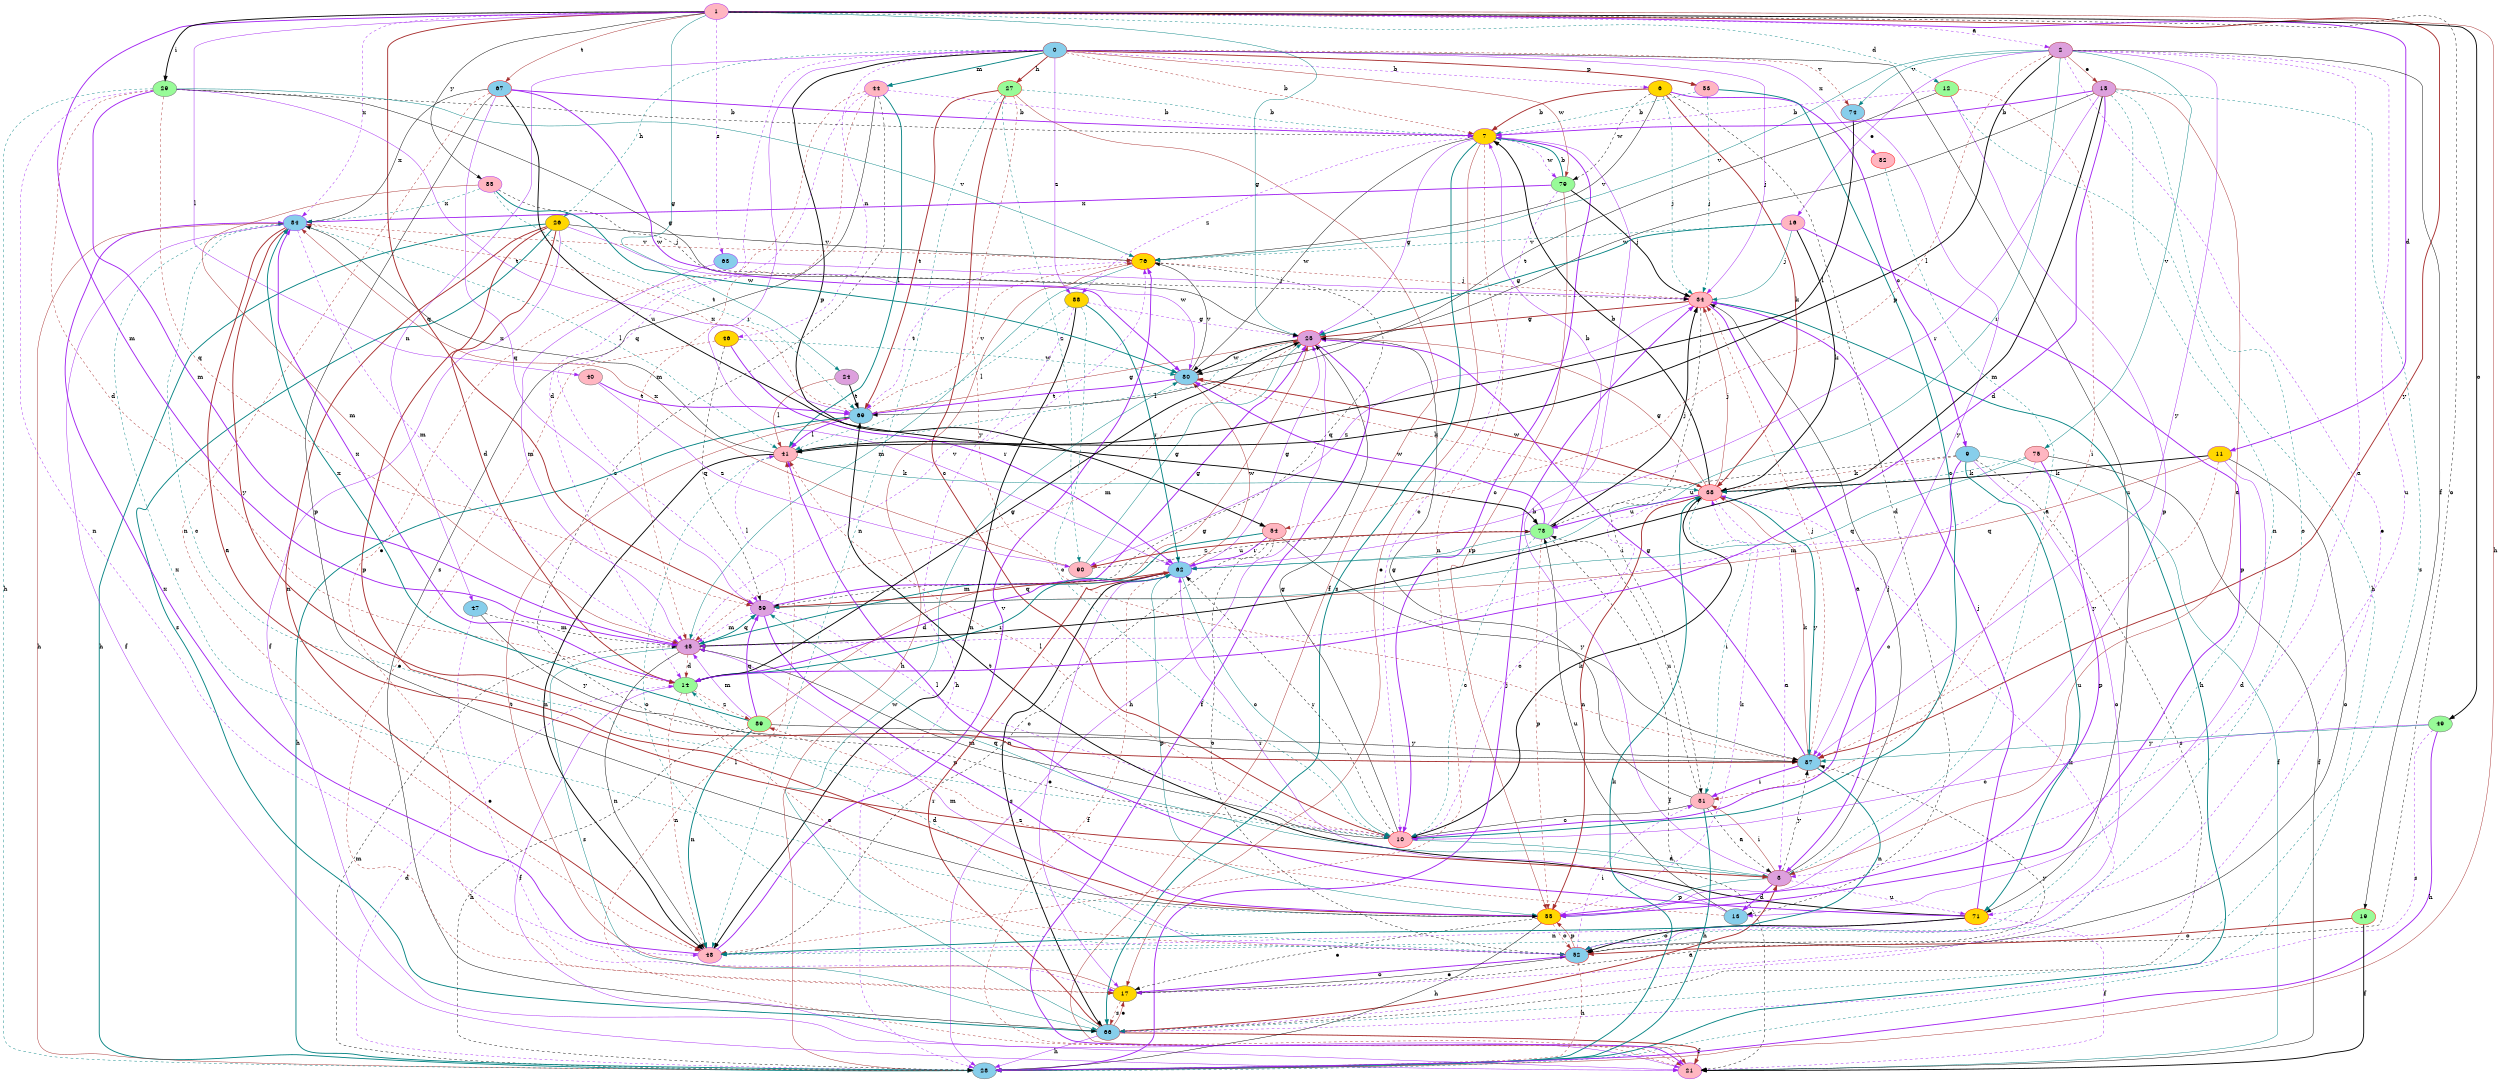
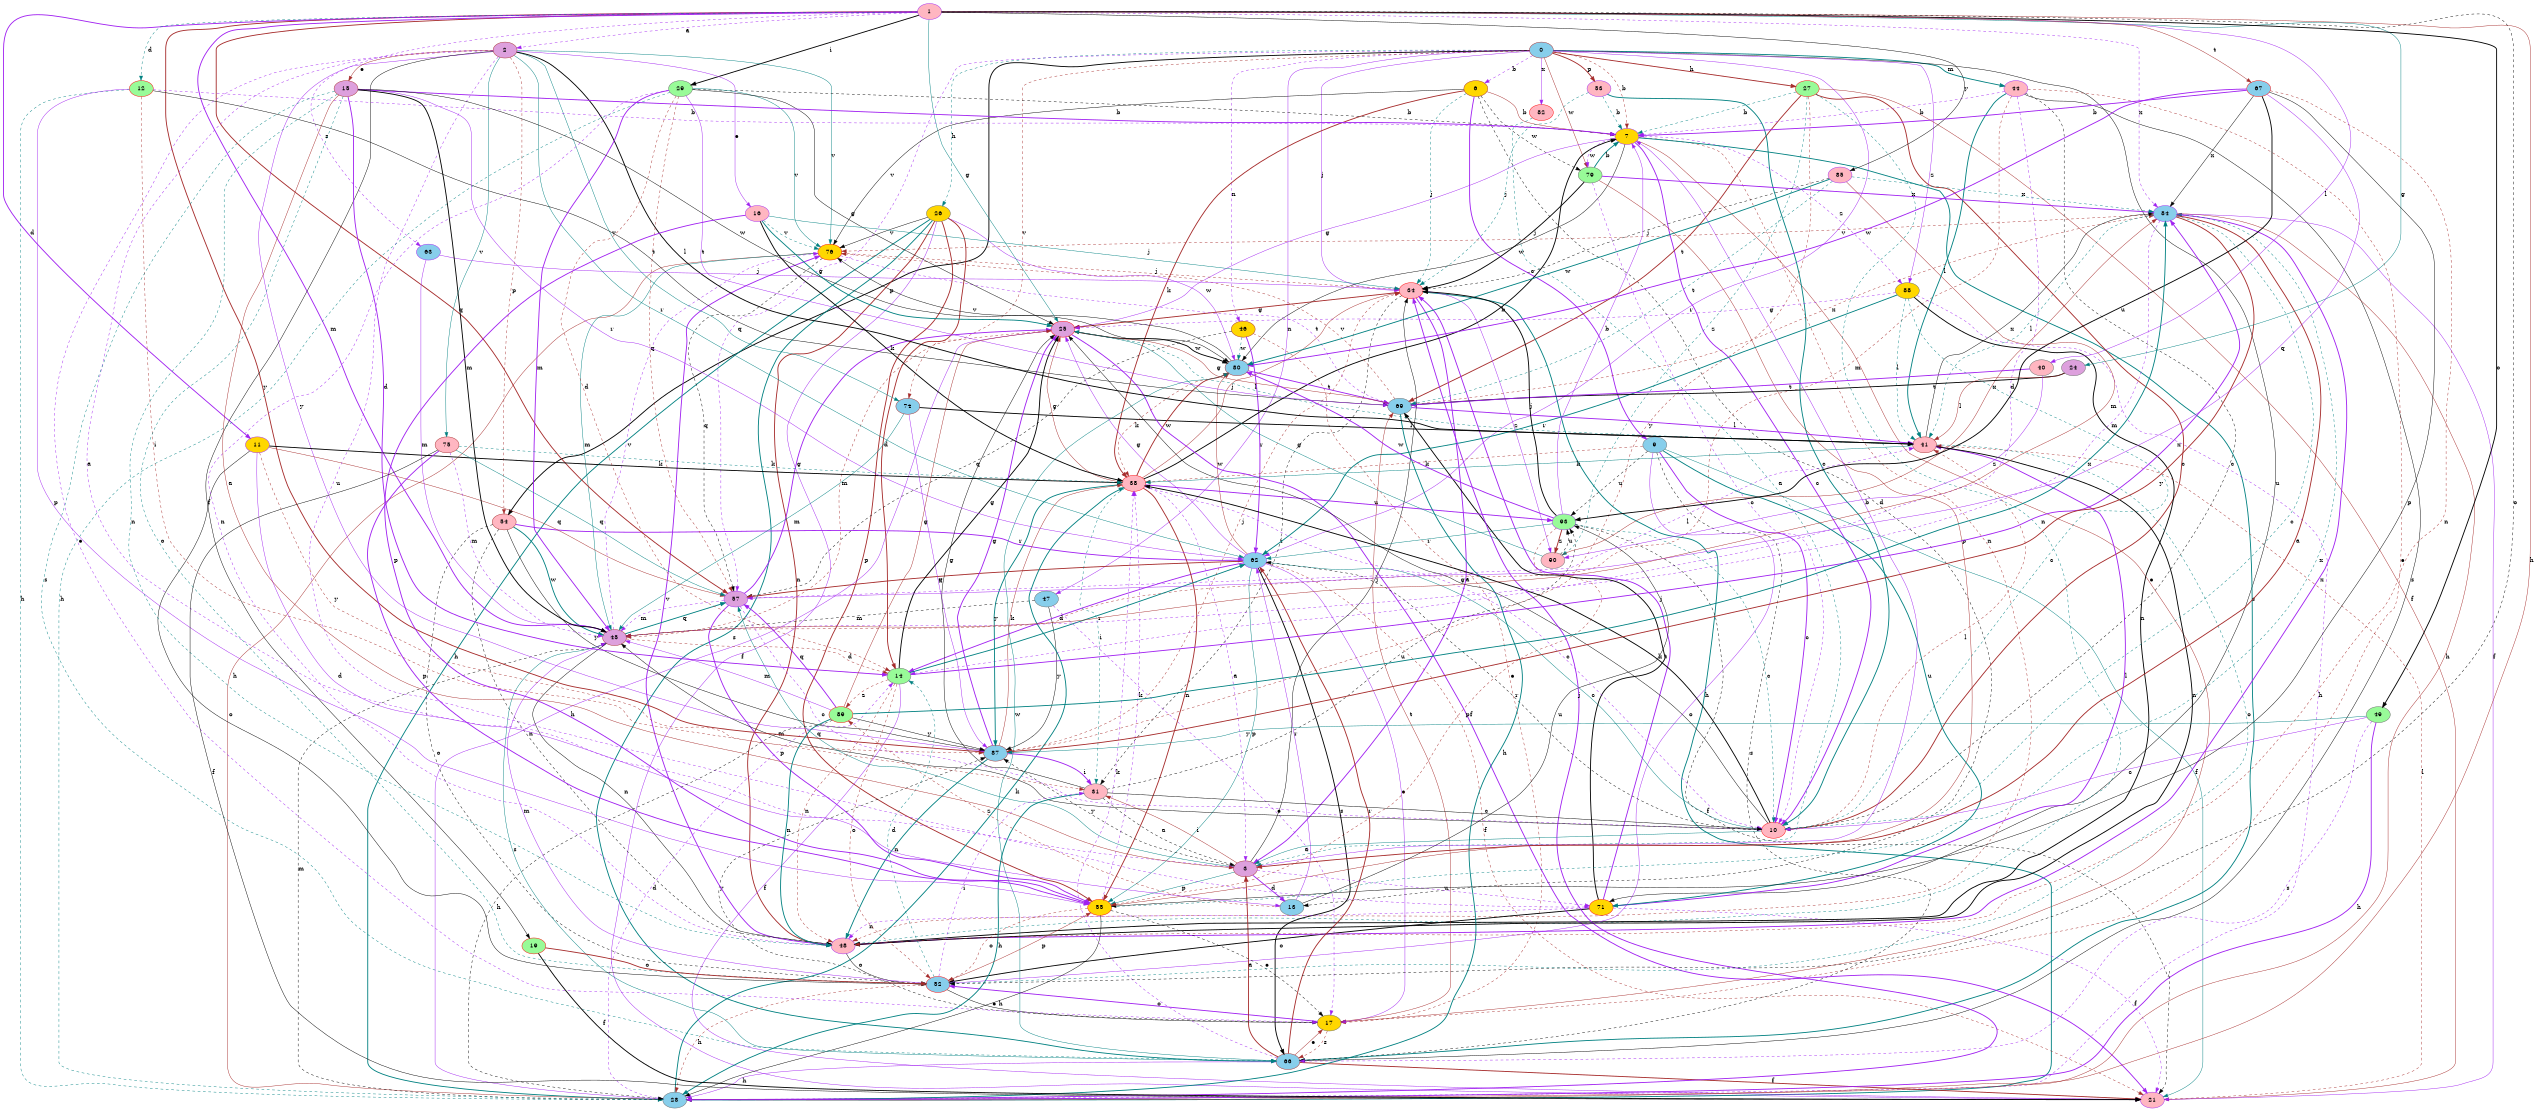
(1569, 97) -> (1520, 118)
none -> (778, 524)
(1542, 531) -> (1564, 522)
(967, 589) -> (554, 580)
(762, 608) -> (736, 599)
none -> (880, 978)
